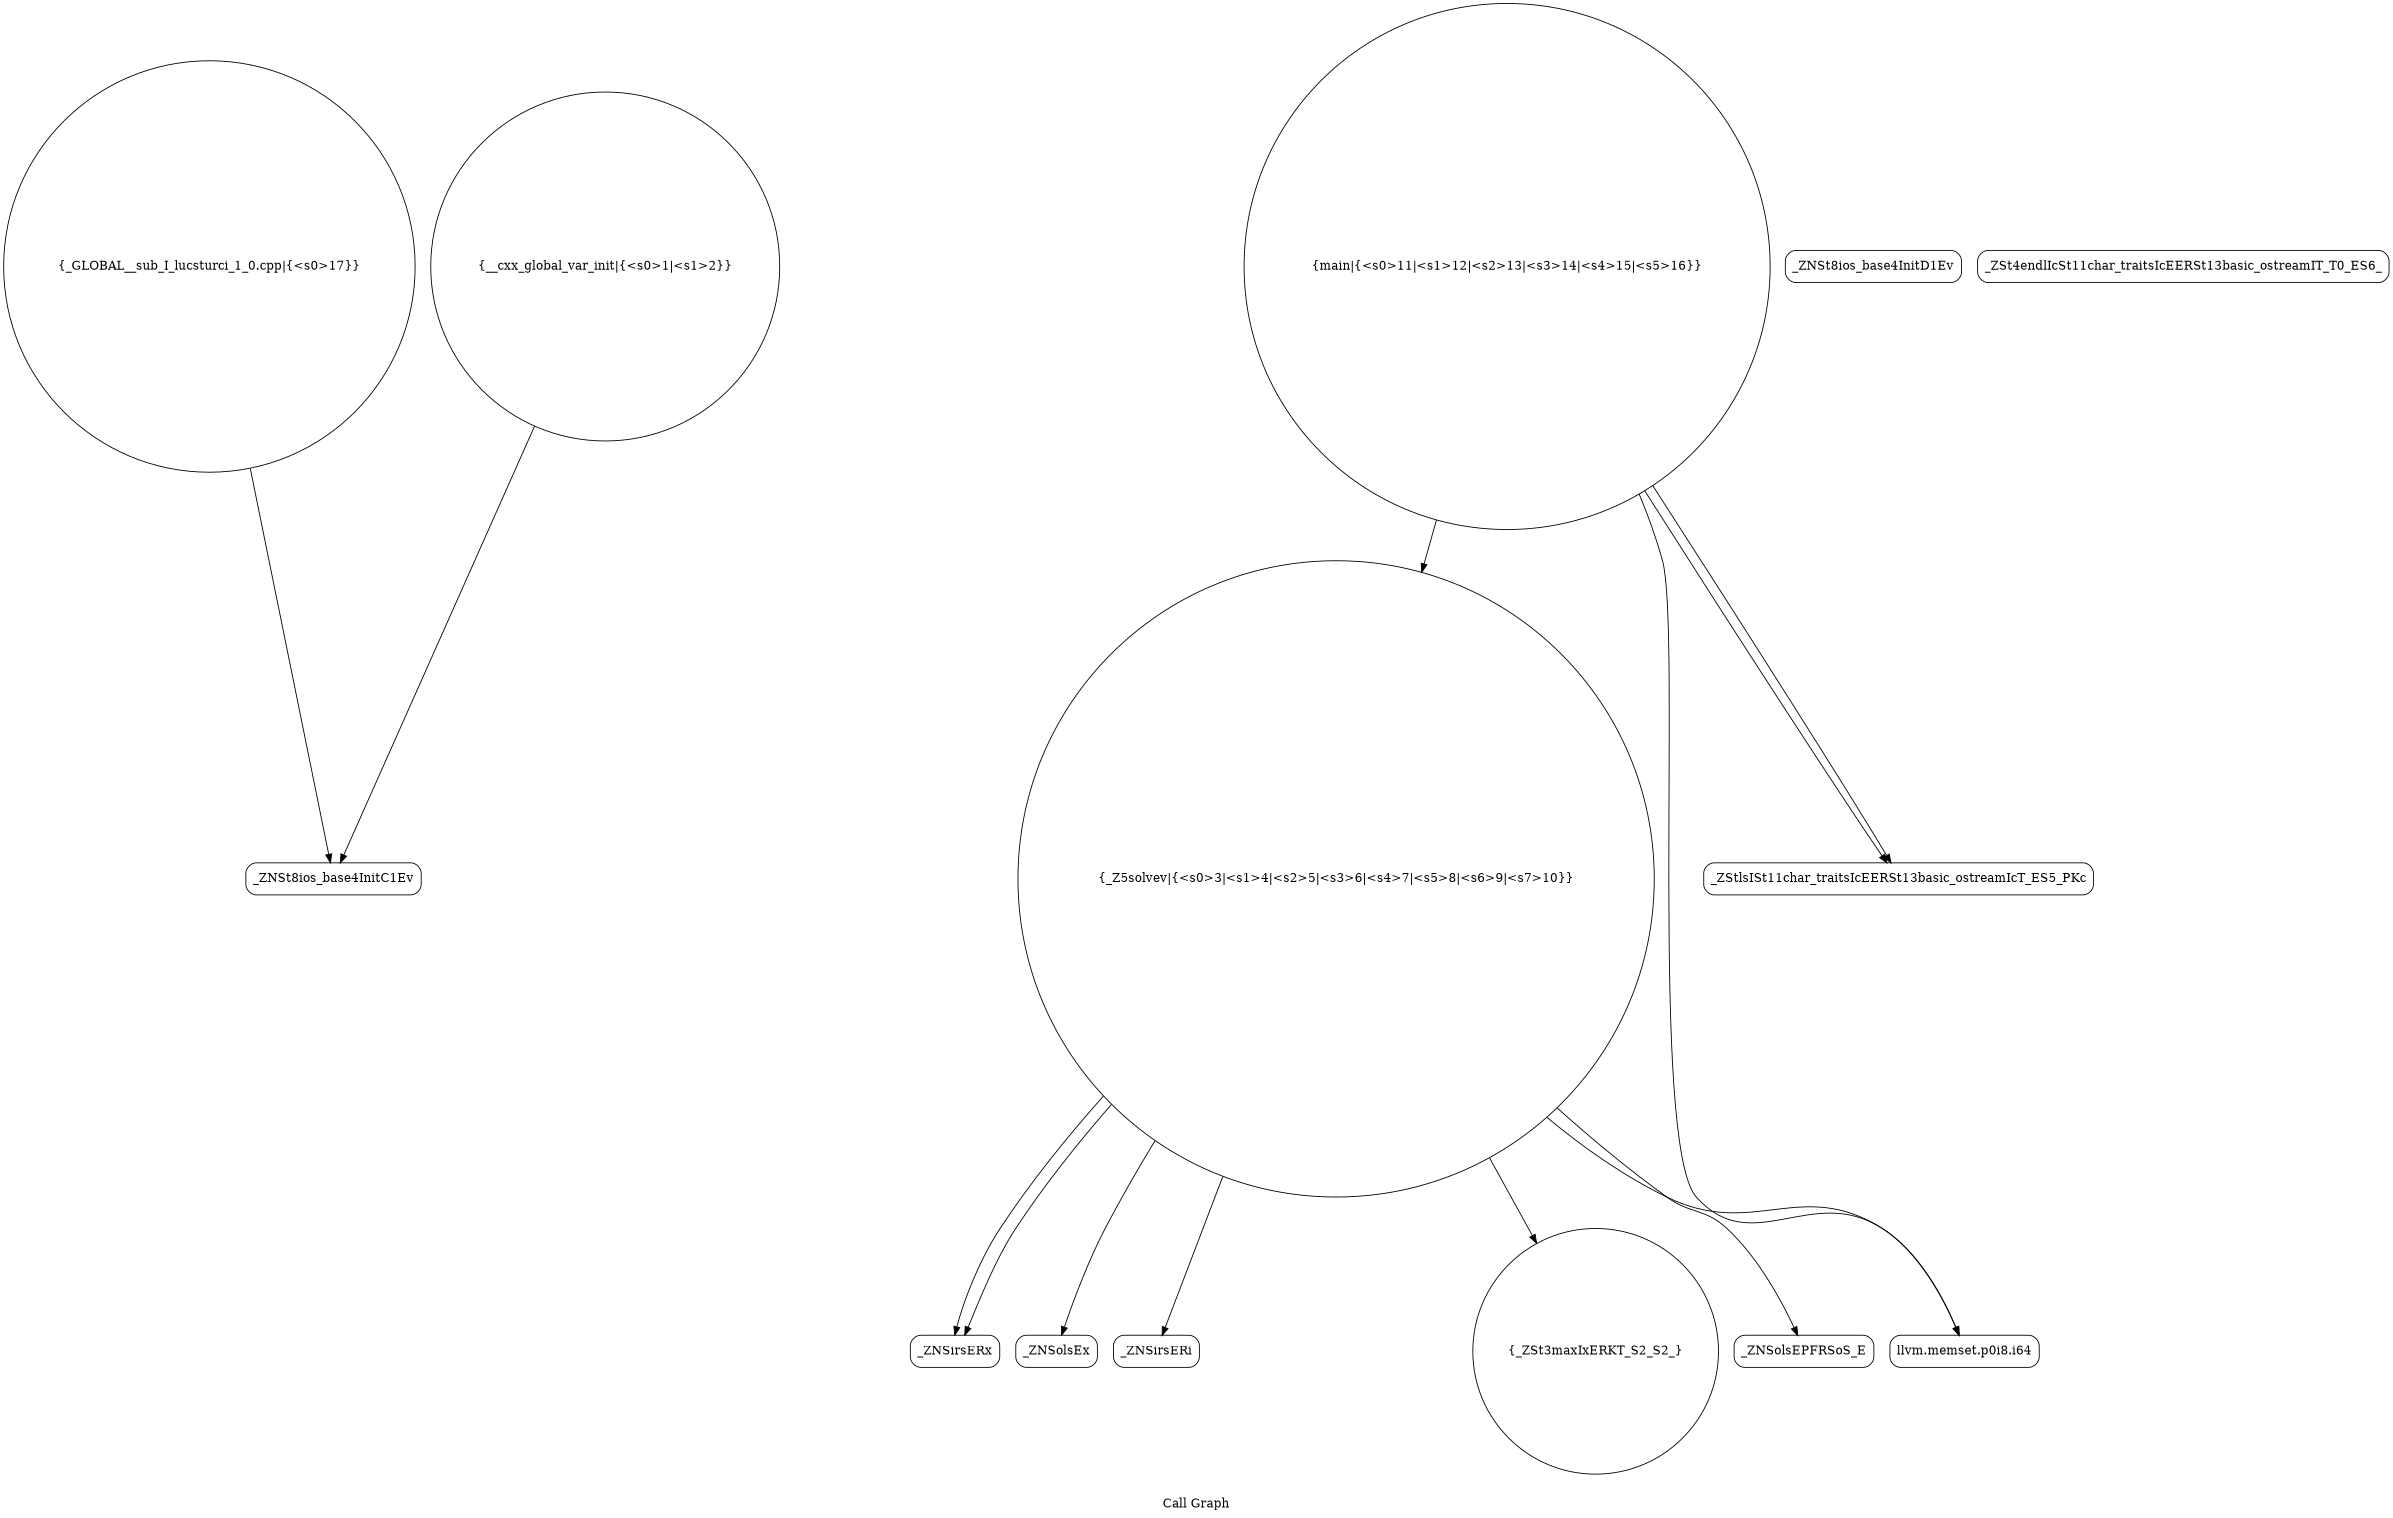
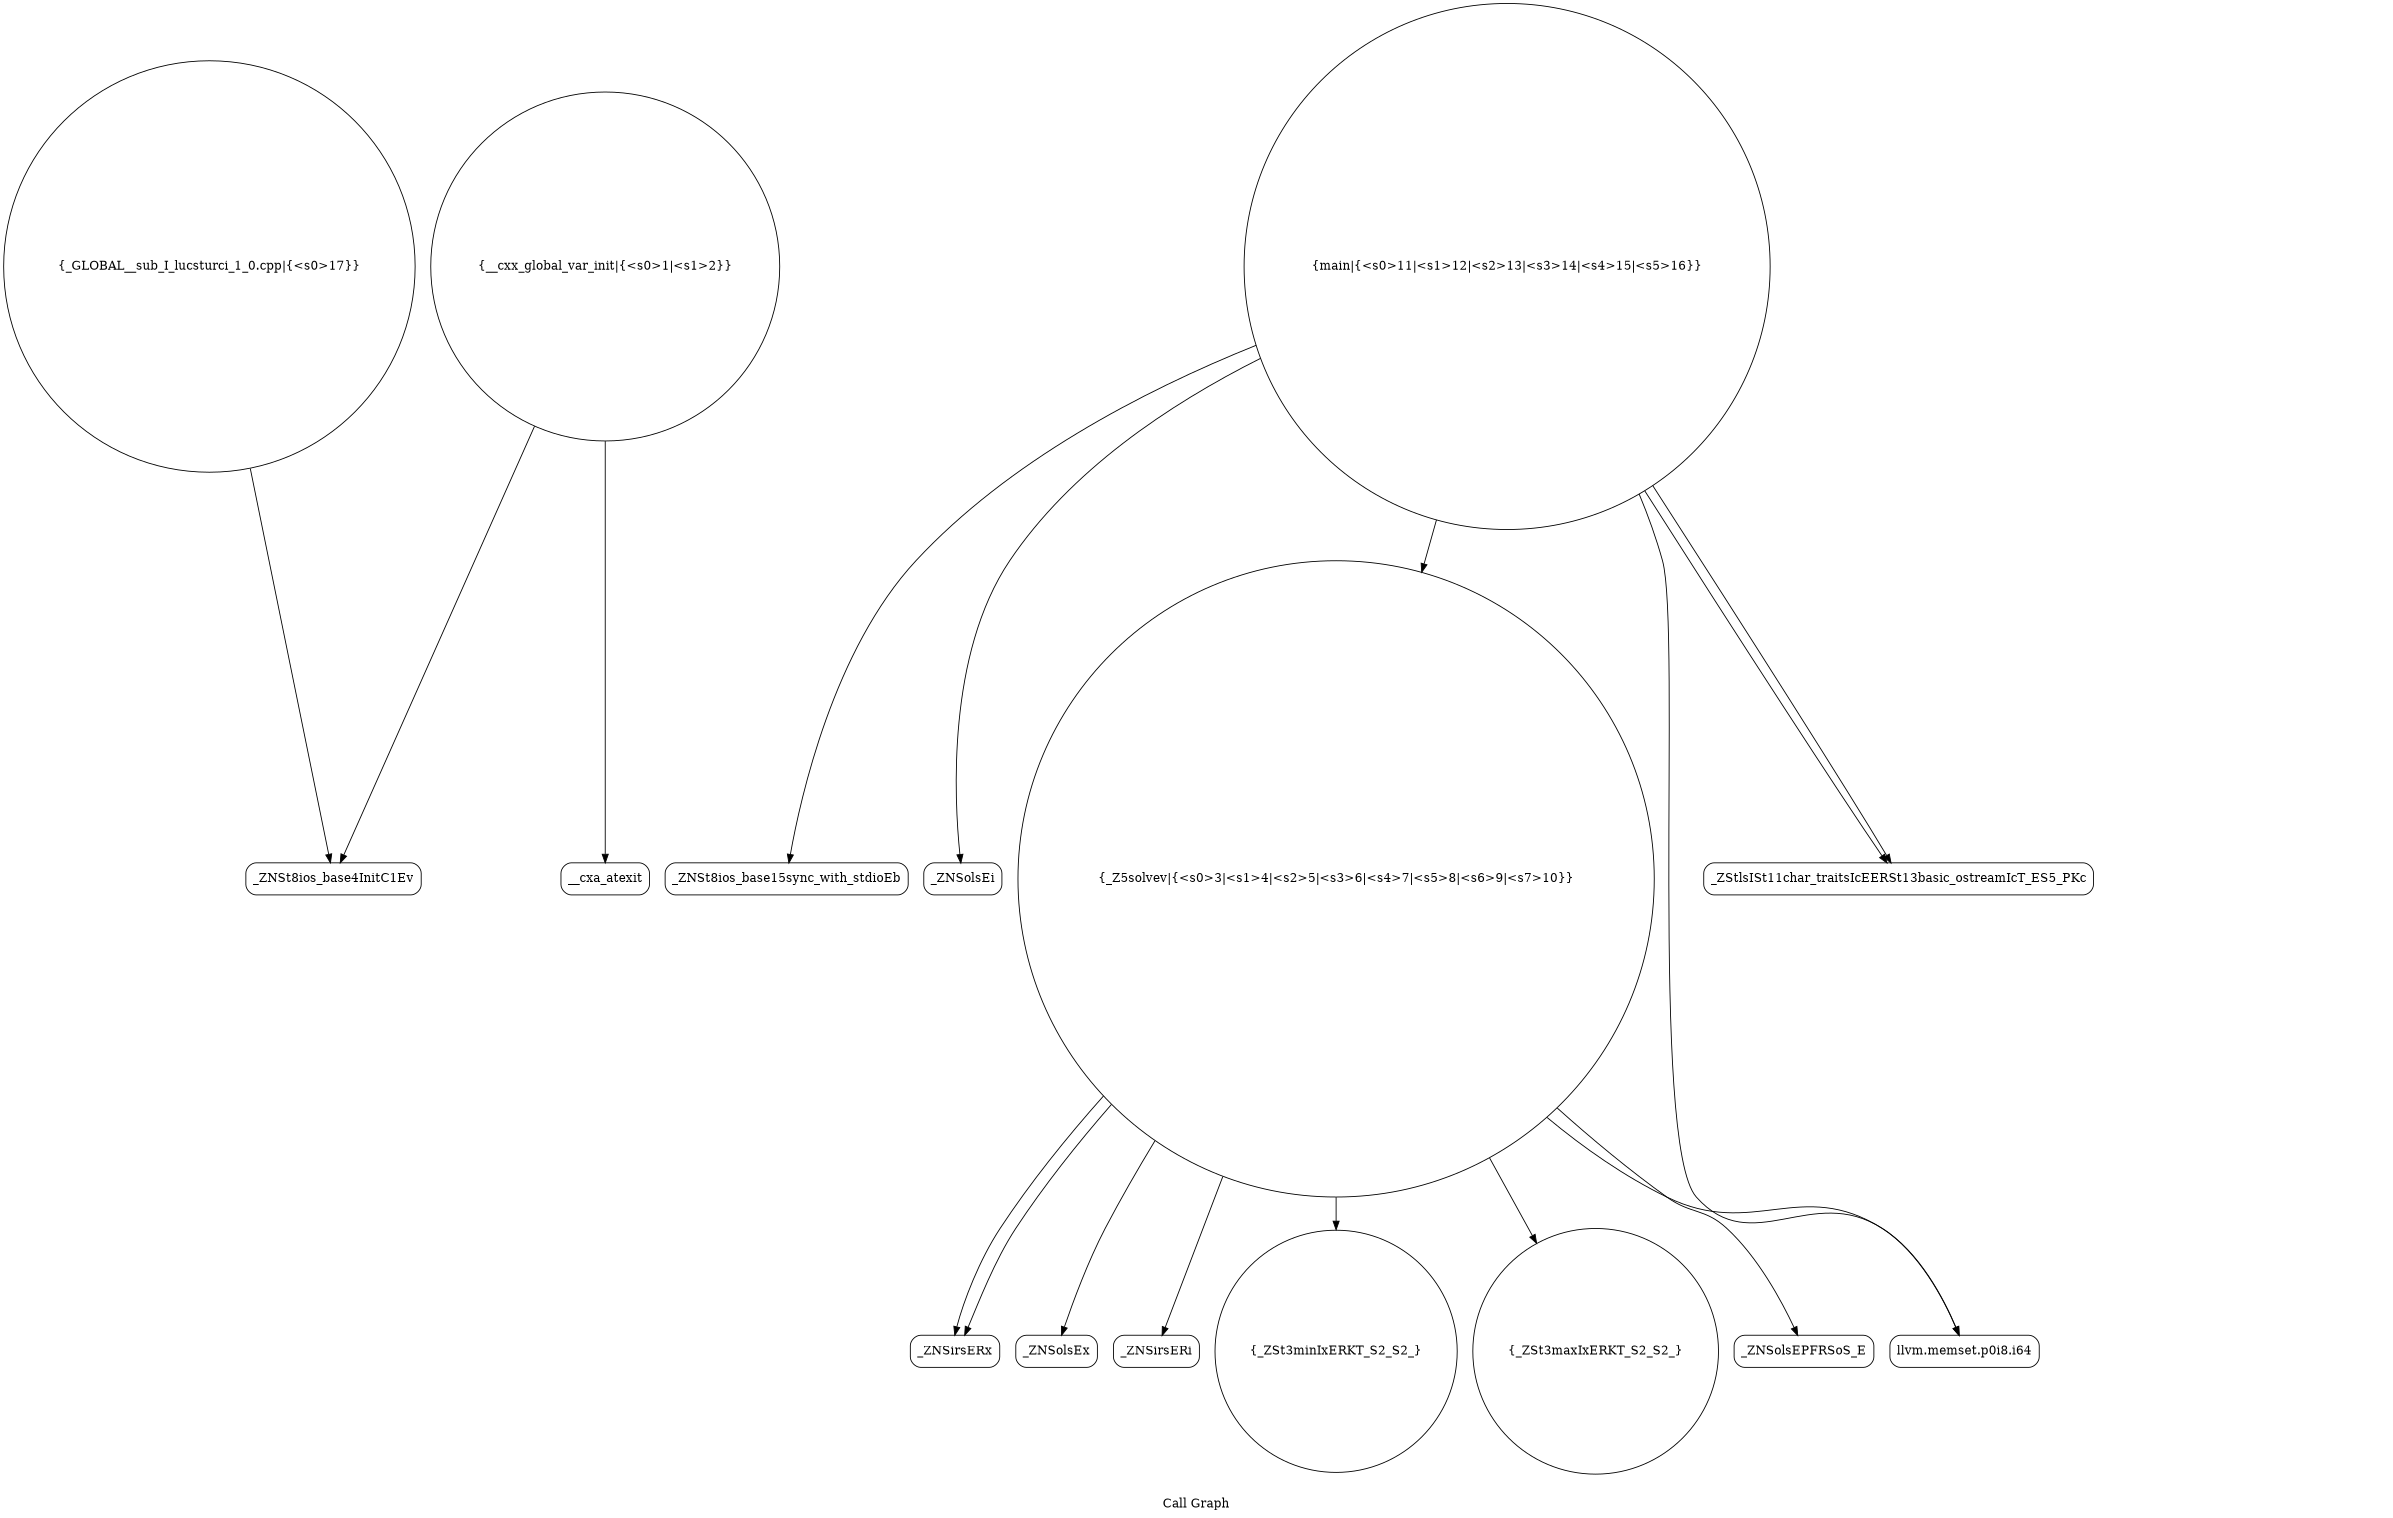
(1873, 266) -> none
(2183, 266) -> none
none -> (605, 879)
none -> (787, 879)
none -> (963, 879)
none -> (1336, 1351)
